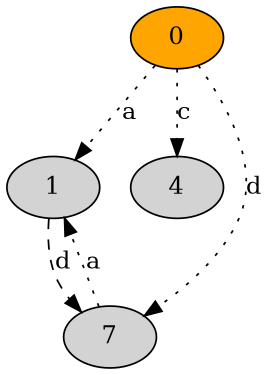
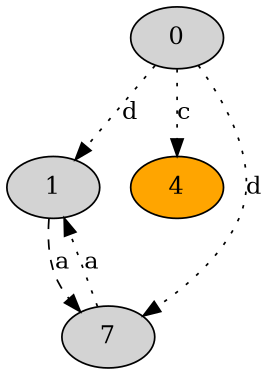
(177, 38) -> (177, 38)
(130, 113) -> (131, 113)
(177, 187) -> (177, 187)
(64, 262) -> (63, 262)
